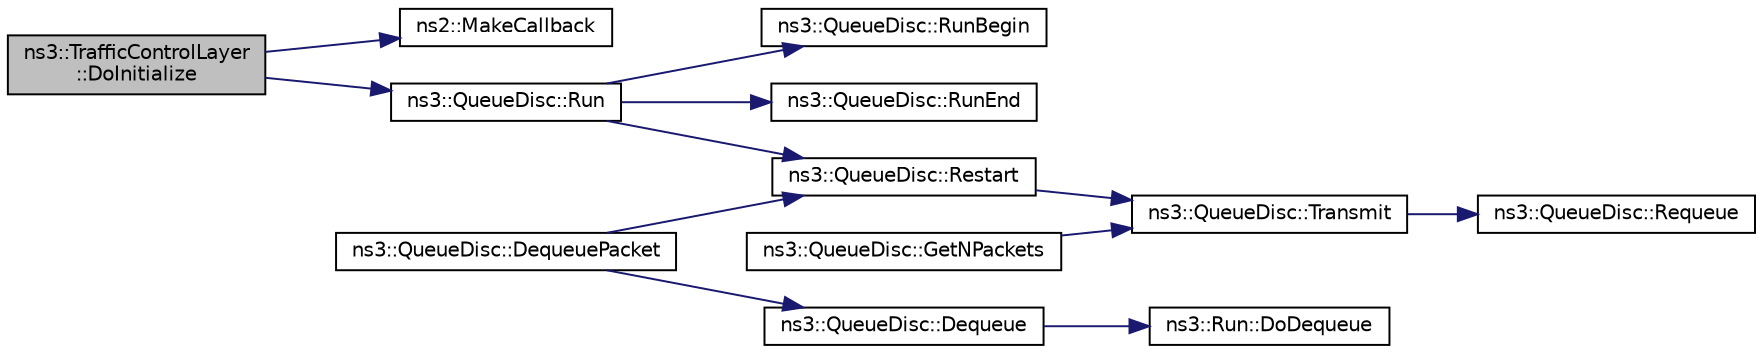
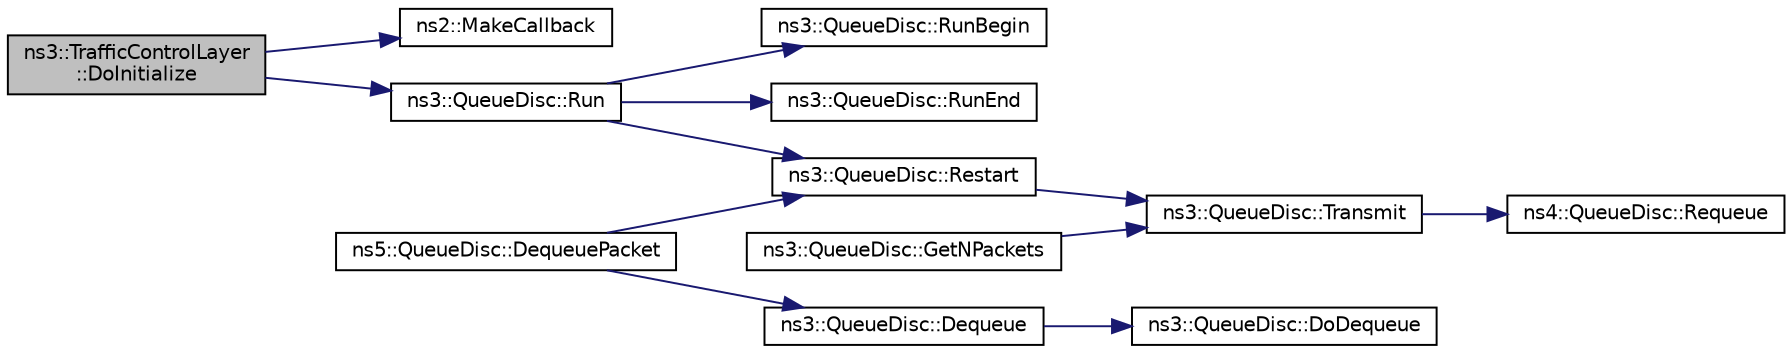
(1616, 214) -> (1646, 214)
(506, 252) -> (506, 252)
(1270, 326) -> (1284, 326)
